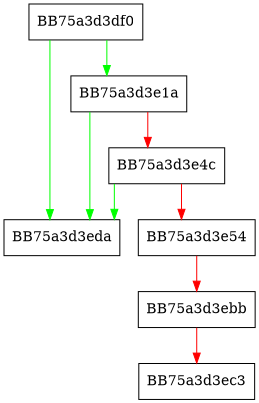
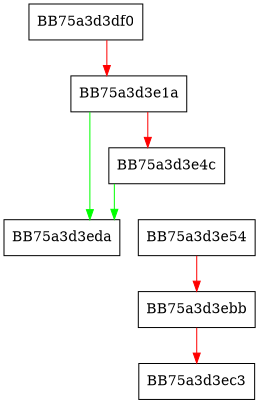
(107, 53) -> (107, 53)
(50, 125) -> none
(181, 197) -> none
